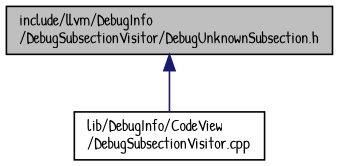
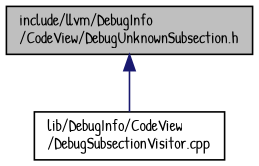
(169, 30) -> (129, 30)
